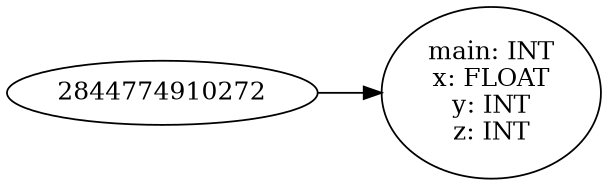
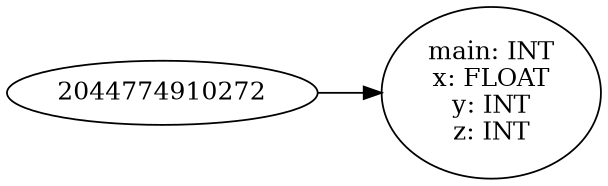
(162, 93) -> (162, 93)
